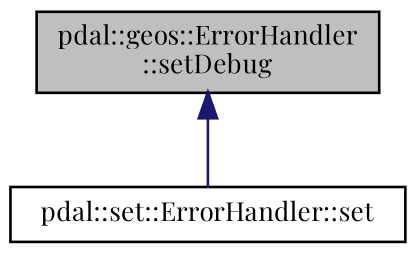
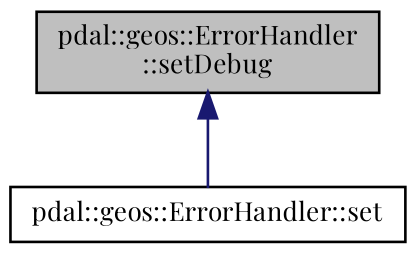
(208, 214) -> (208, 214)
